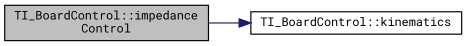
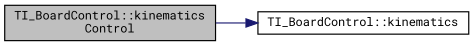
(107, 23) -> (110, 23)
